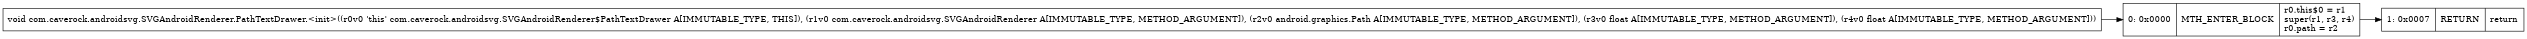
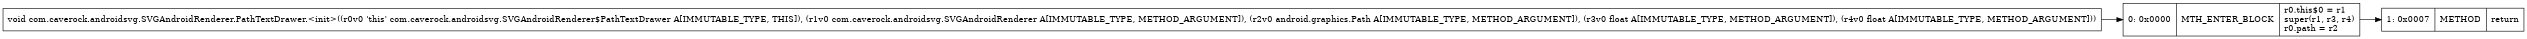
(2460, 19) -> (2461, 19)
